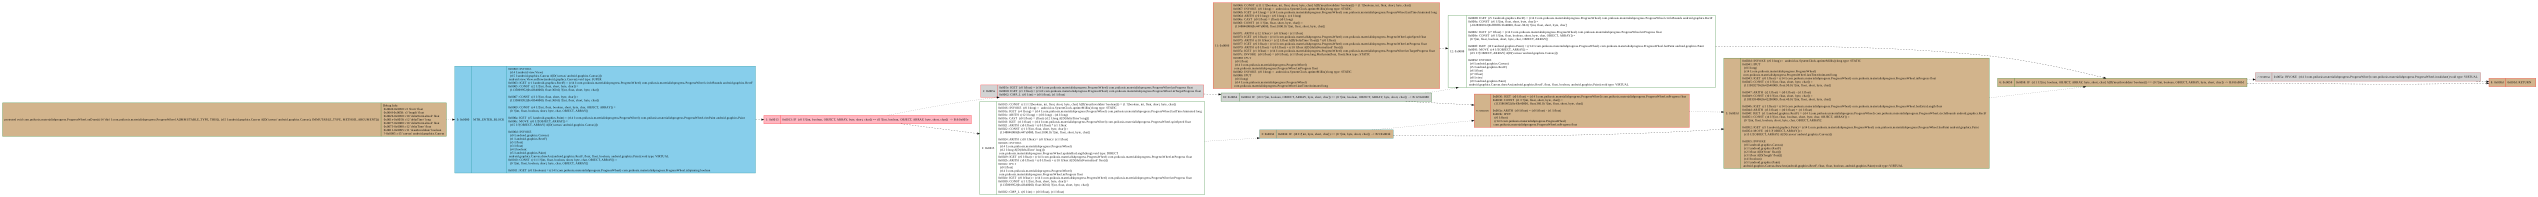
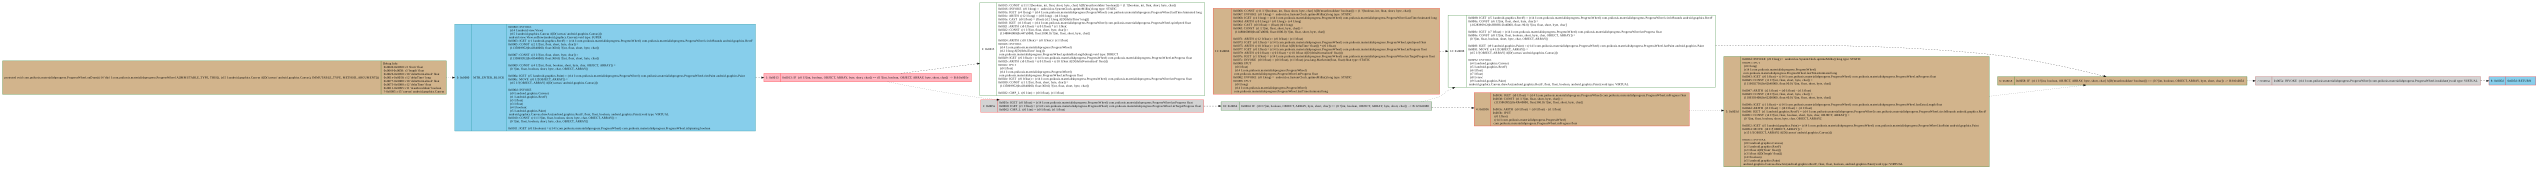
(2512, 82) -> (2512, 81)
(2367, 84) -> none
(1326, 134) -> none
